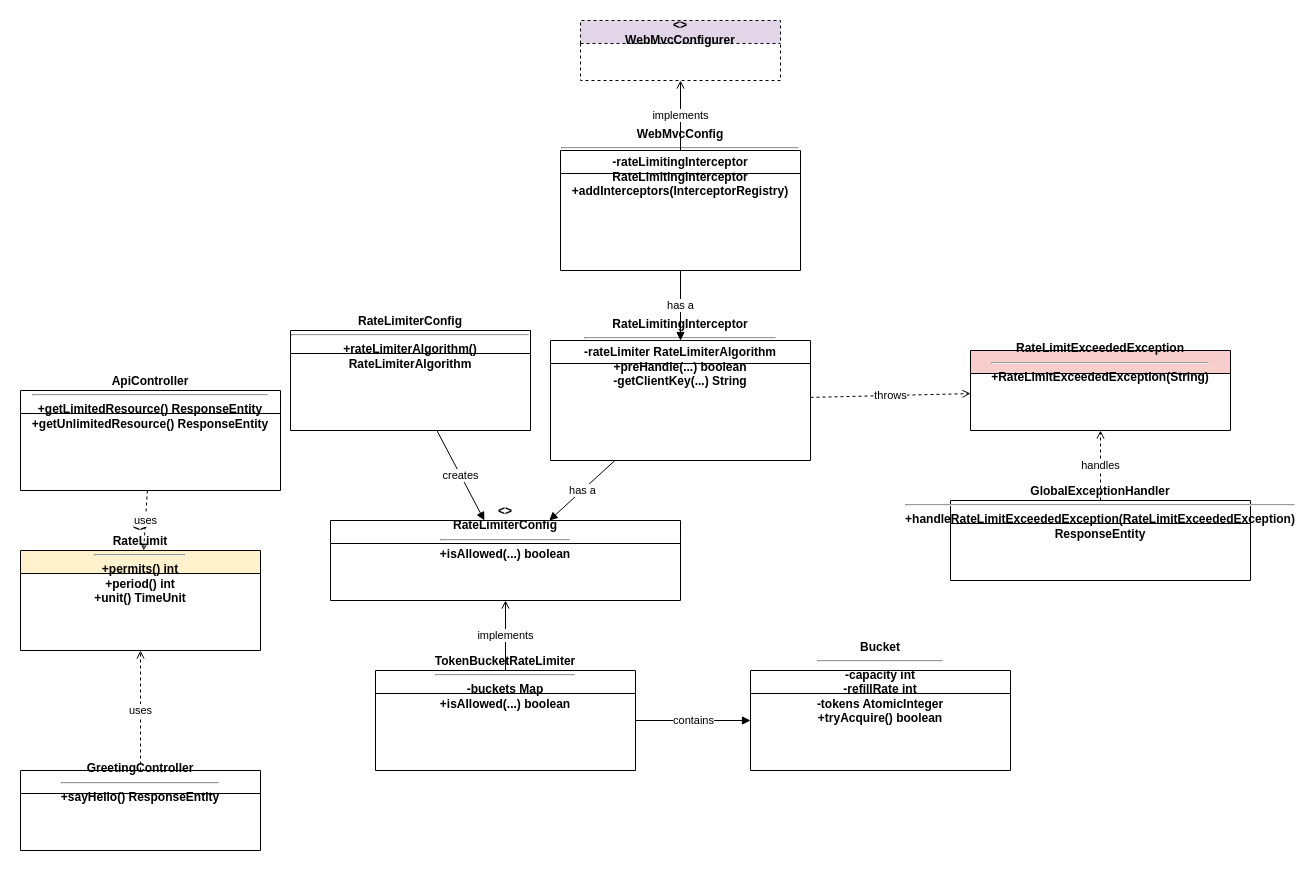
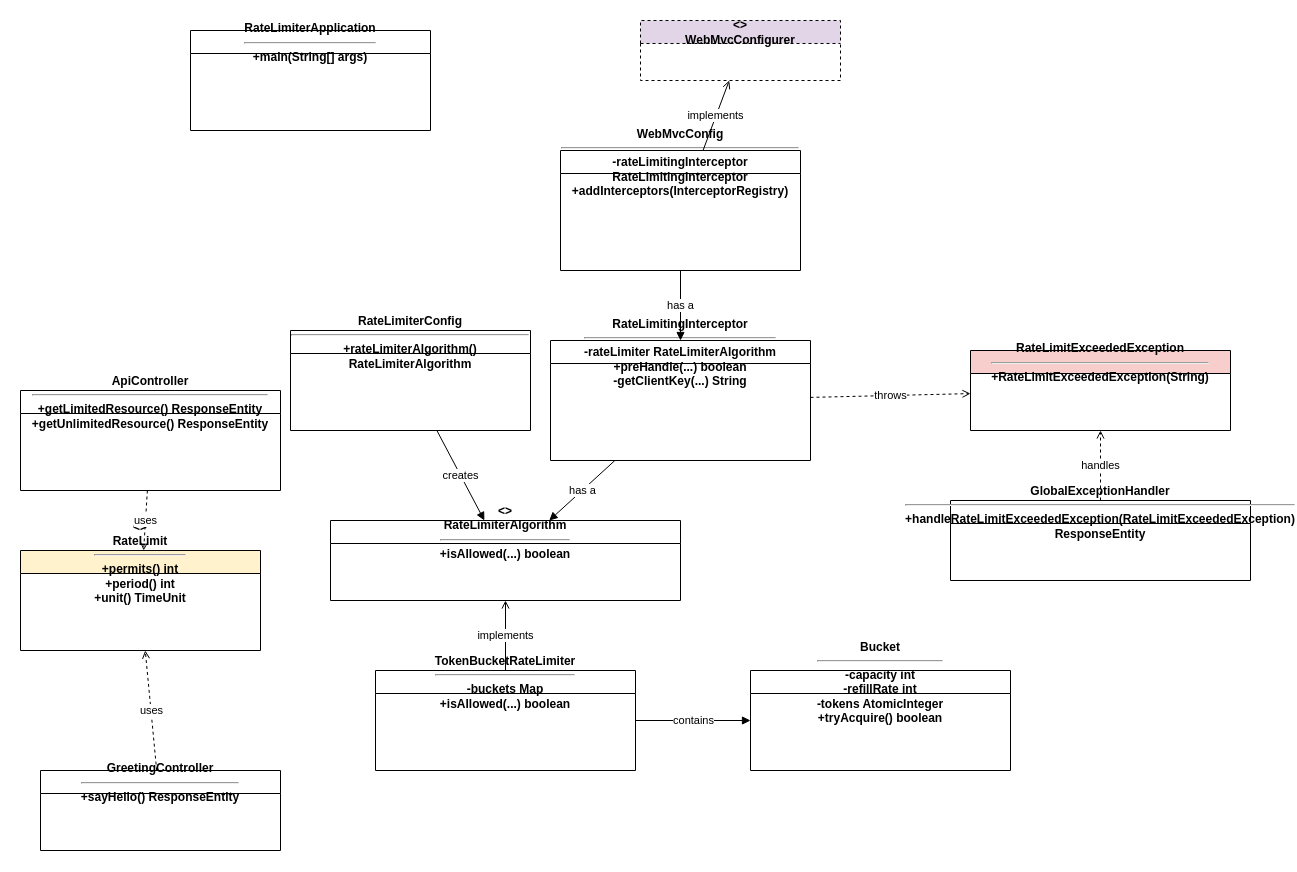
(681, 51) -> (741, 51)
none -> (311, 81)
(506, 533) -> (506, 533)
(141, 811) -> (161, 811)
